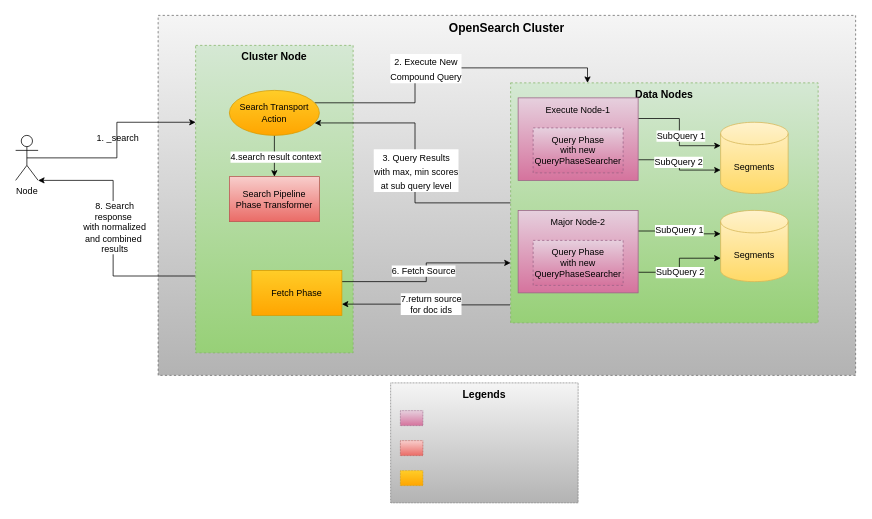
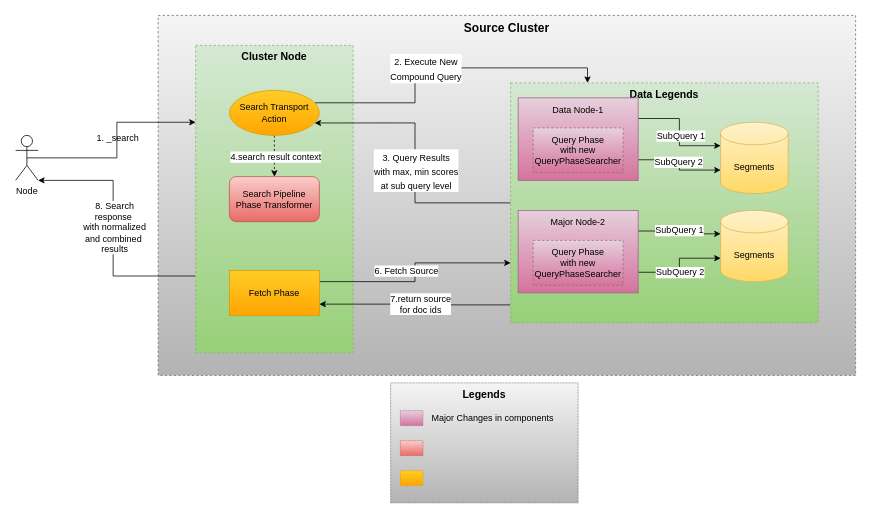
(507, 26) -> (507, 26)
(664, 94) -> (664, 94)
(578, 109) -> (578, 109)
(274, 142) -> (274, 142)
(274, 199) -> (274, 199)
(297, 293) -> (274, 293)
none -> (494, 418)
